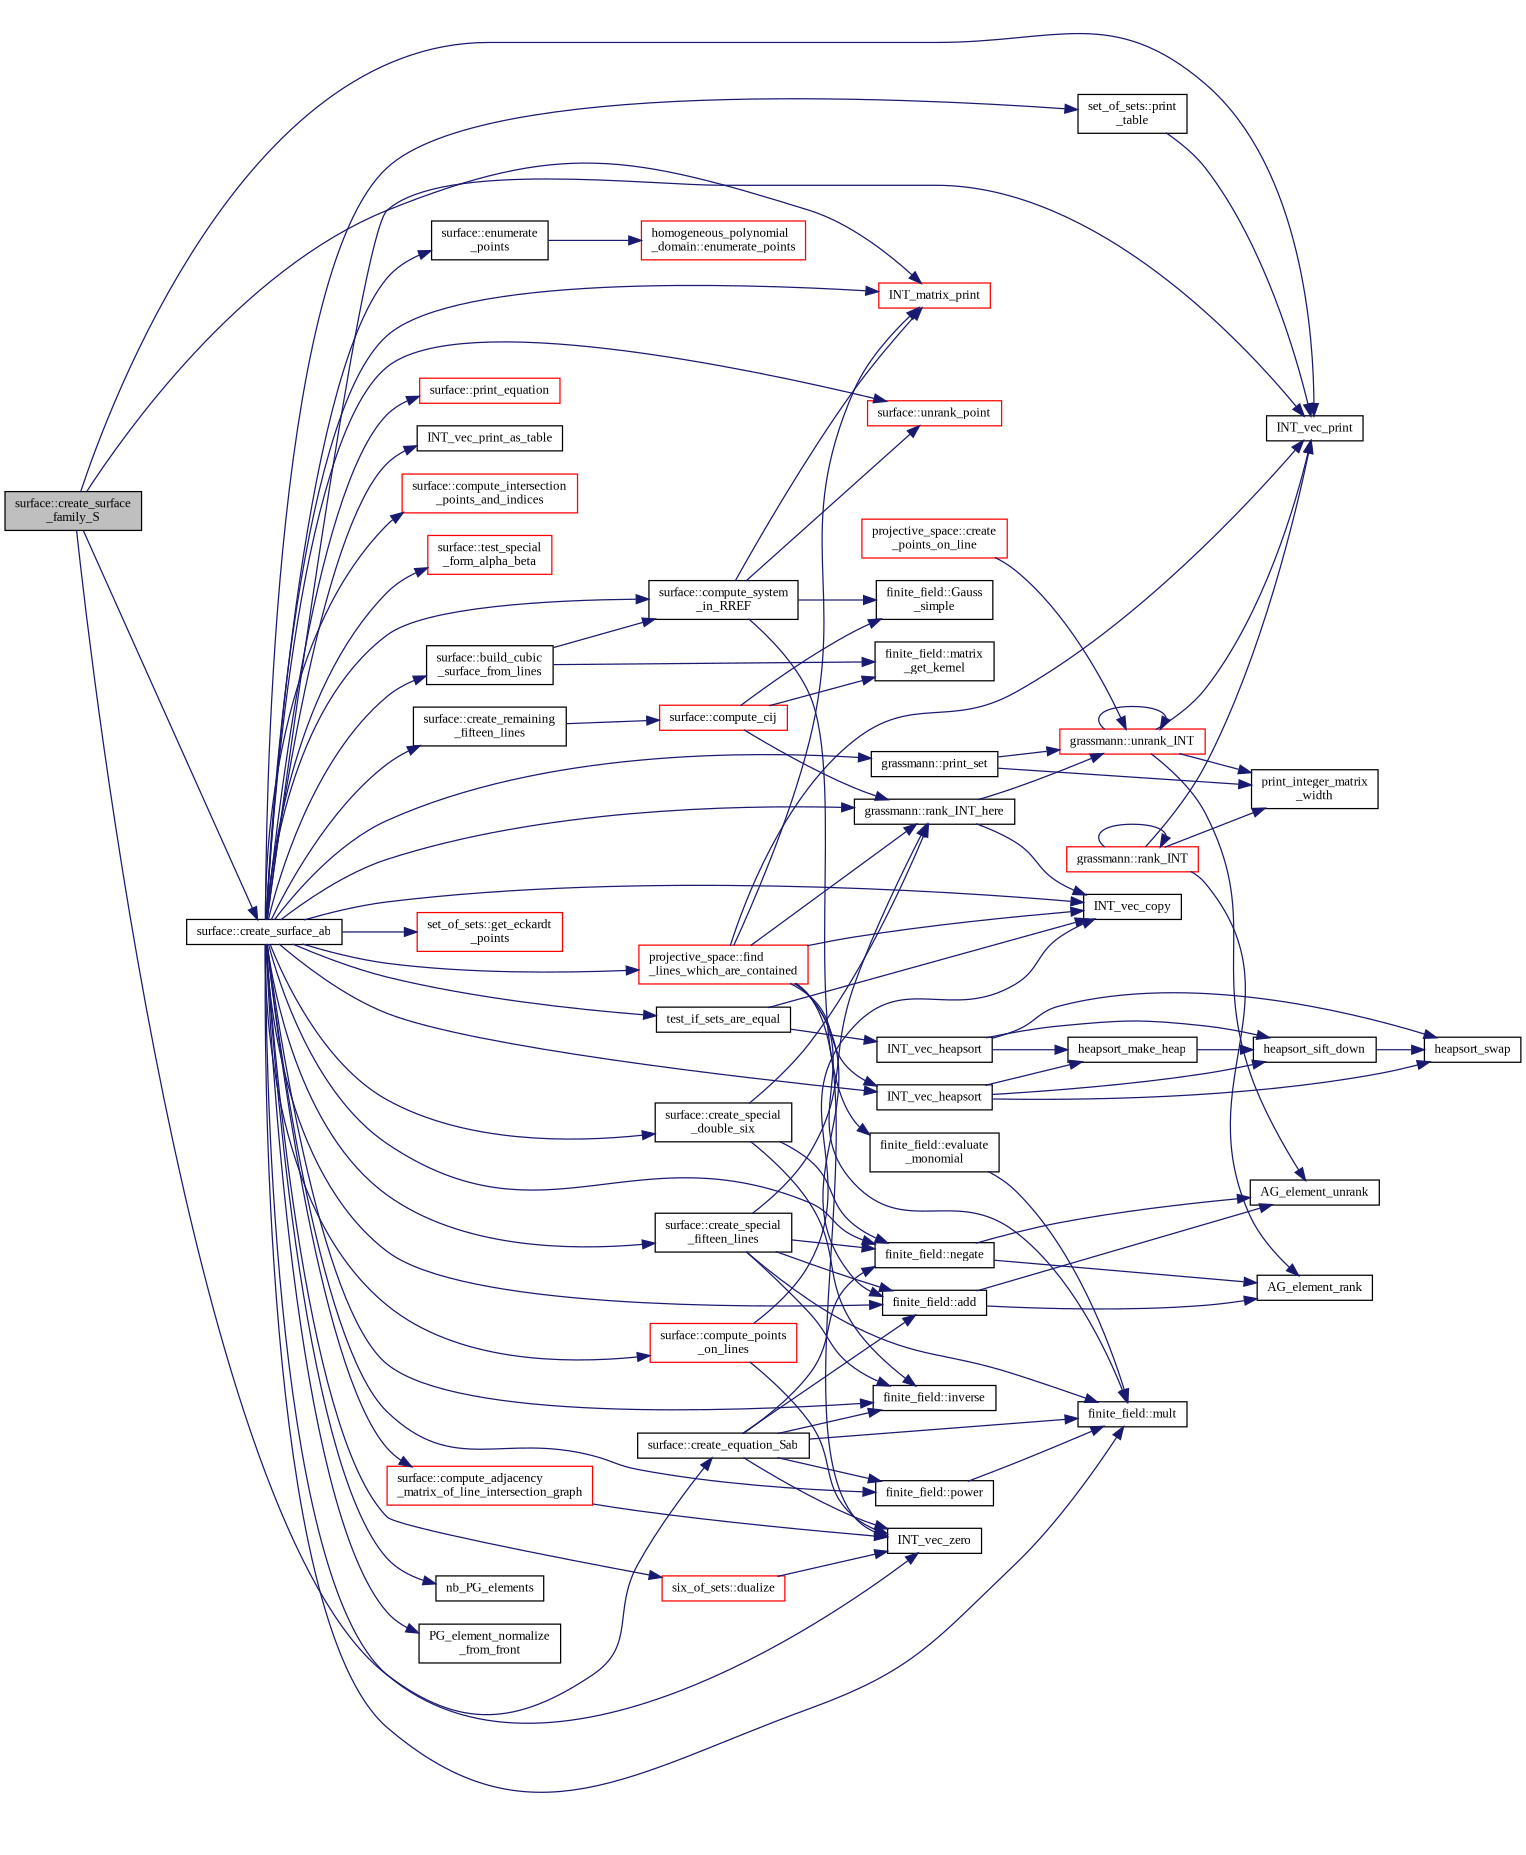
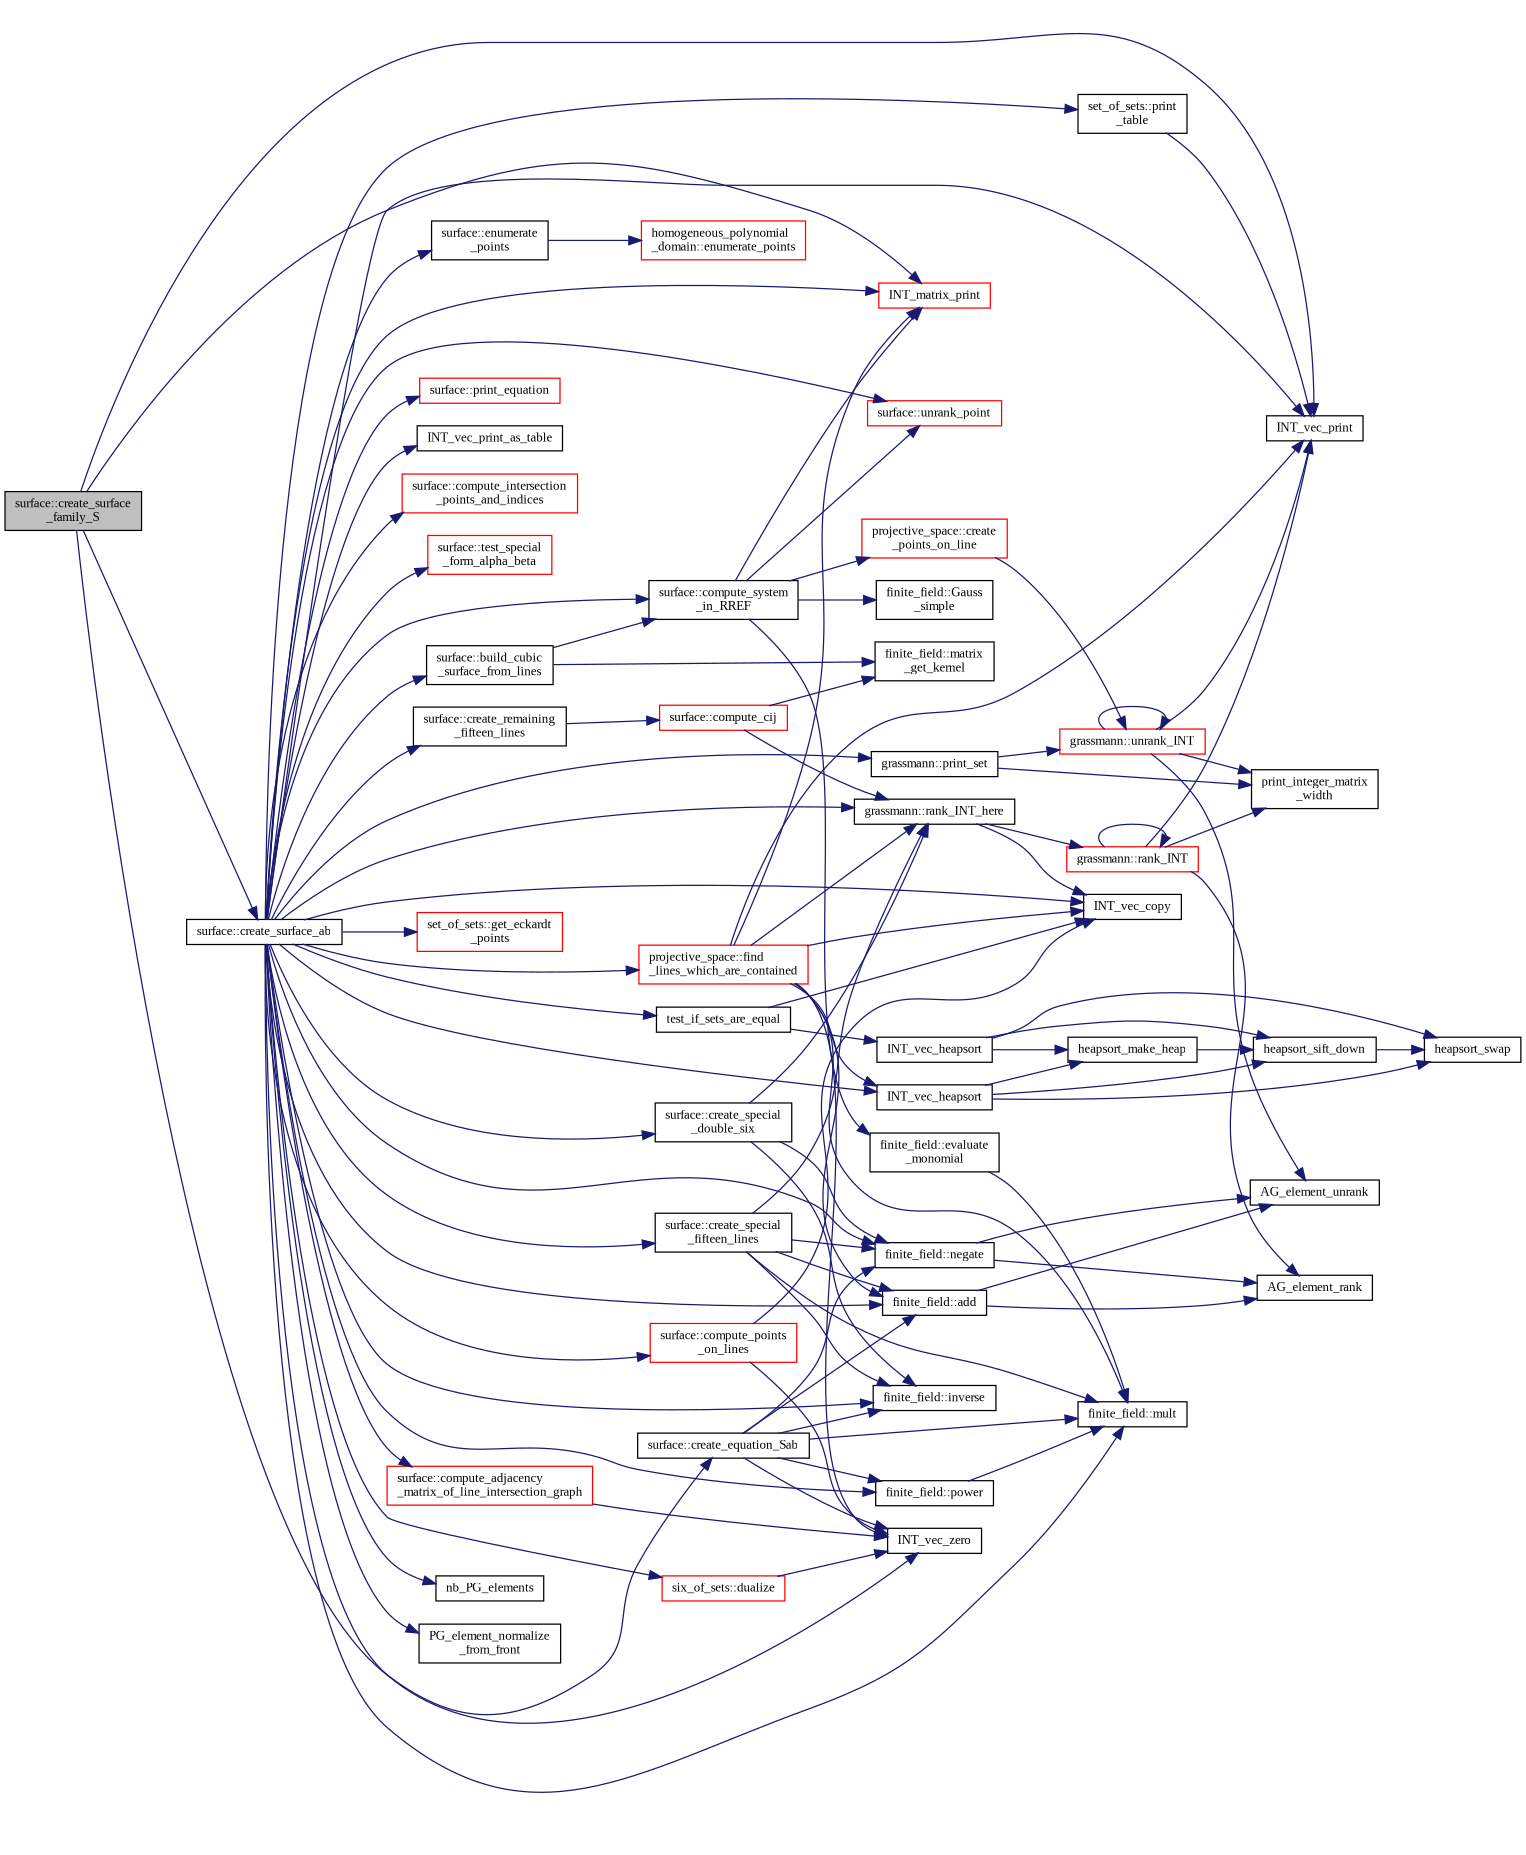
none -> (815, 574)
(787, 672) -> none
(1035, 781) -> (1028, 834)
